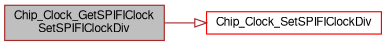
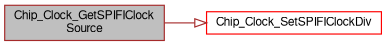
(84, 23) -> (84, 23)
